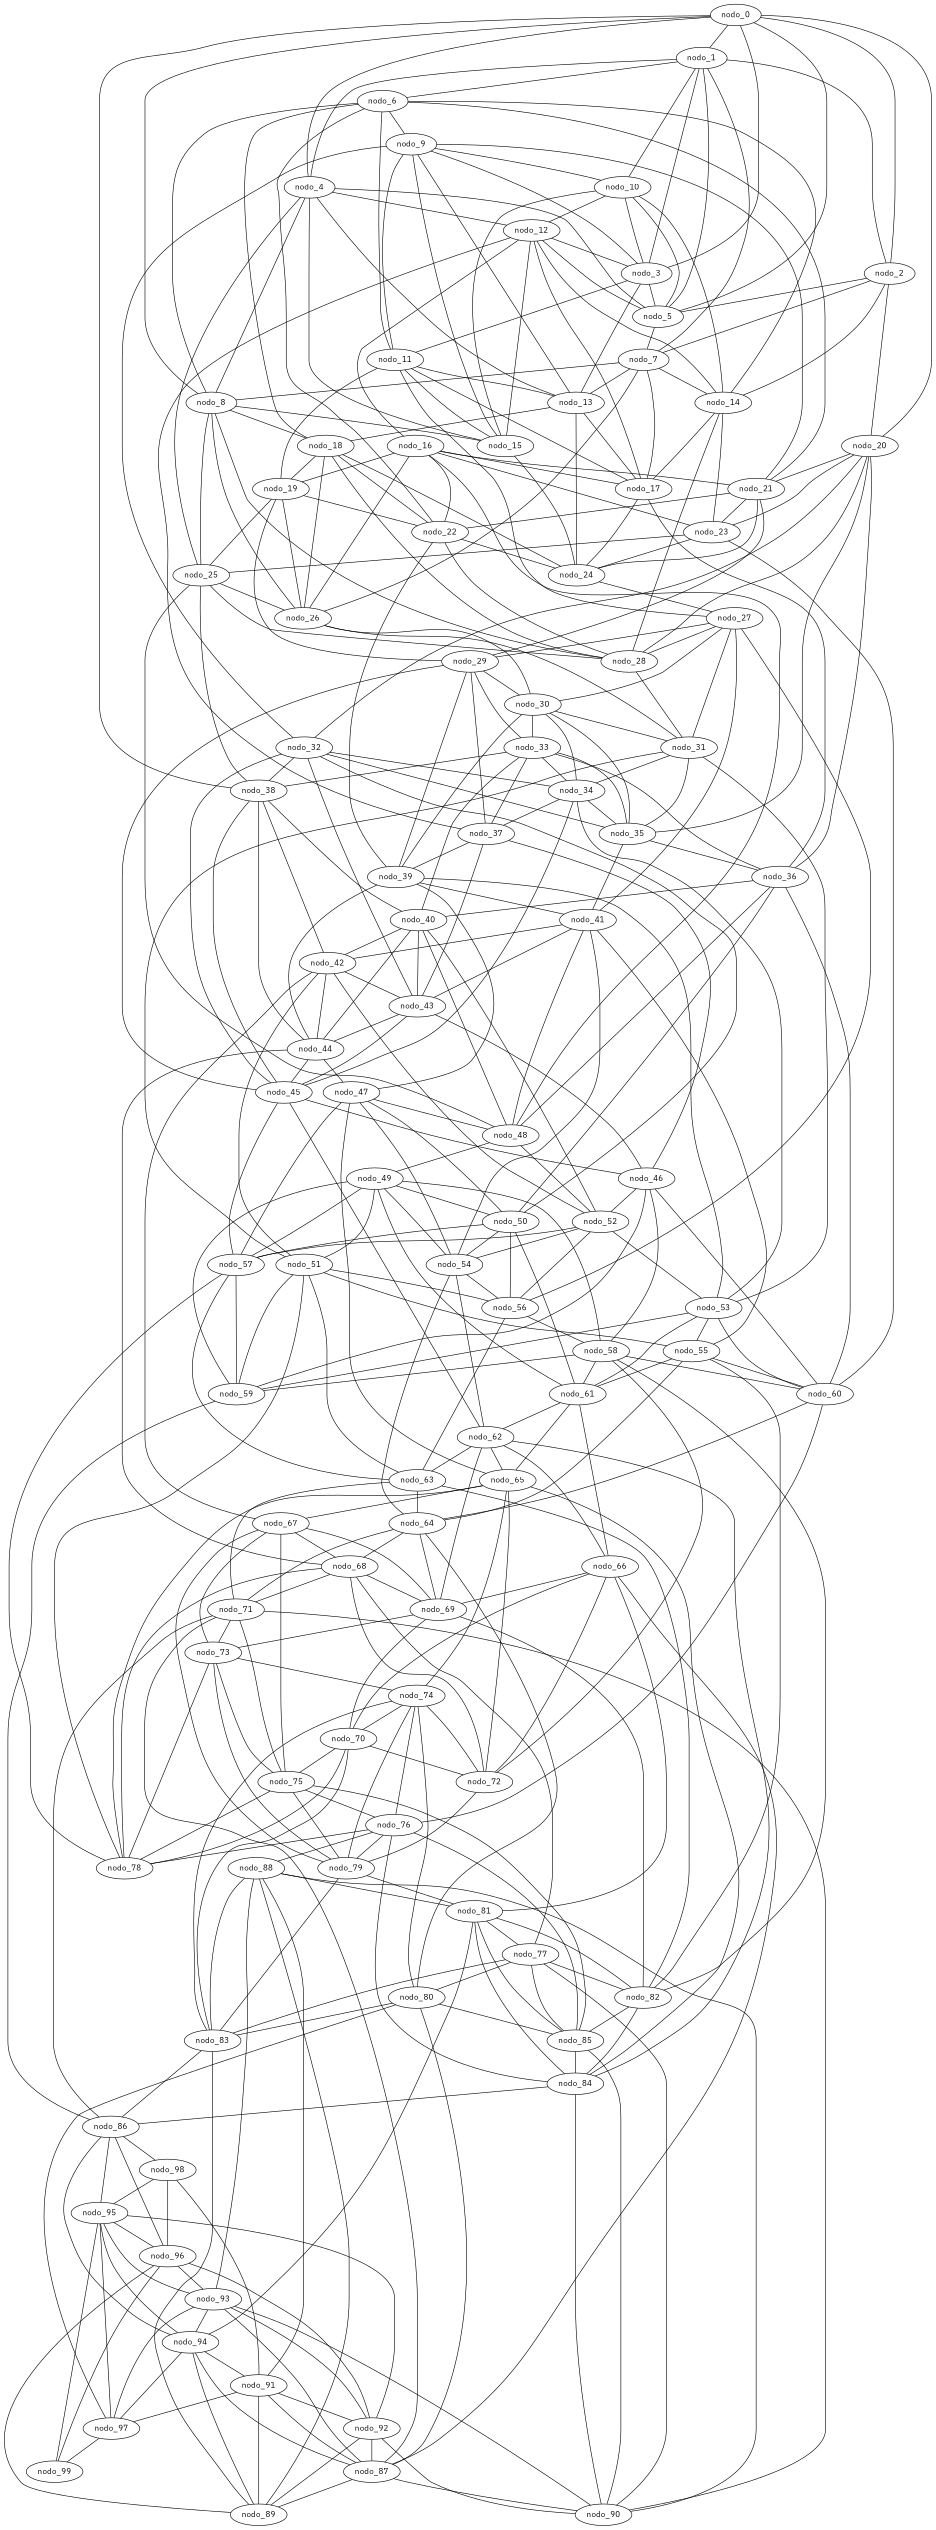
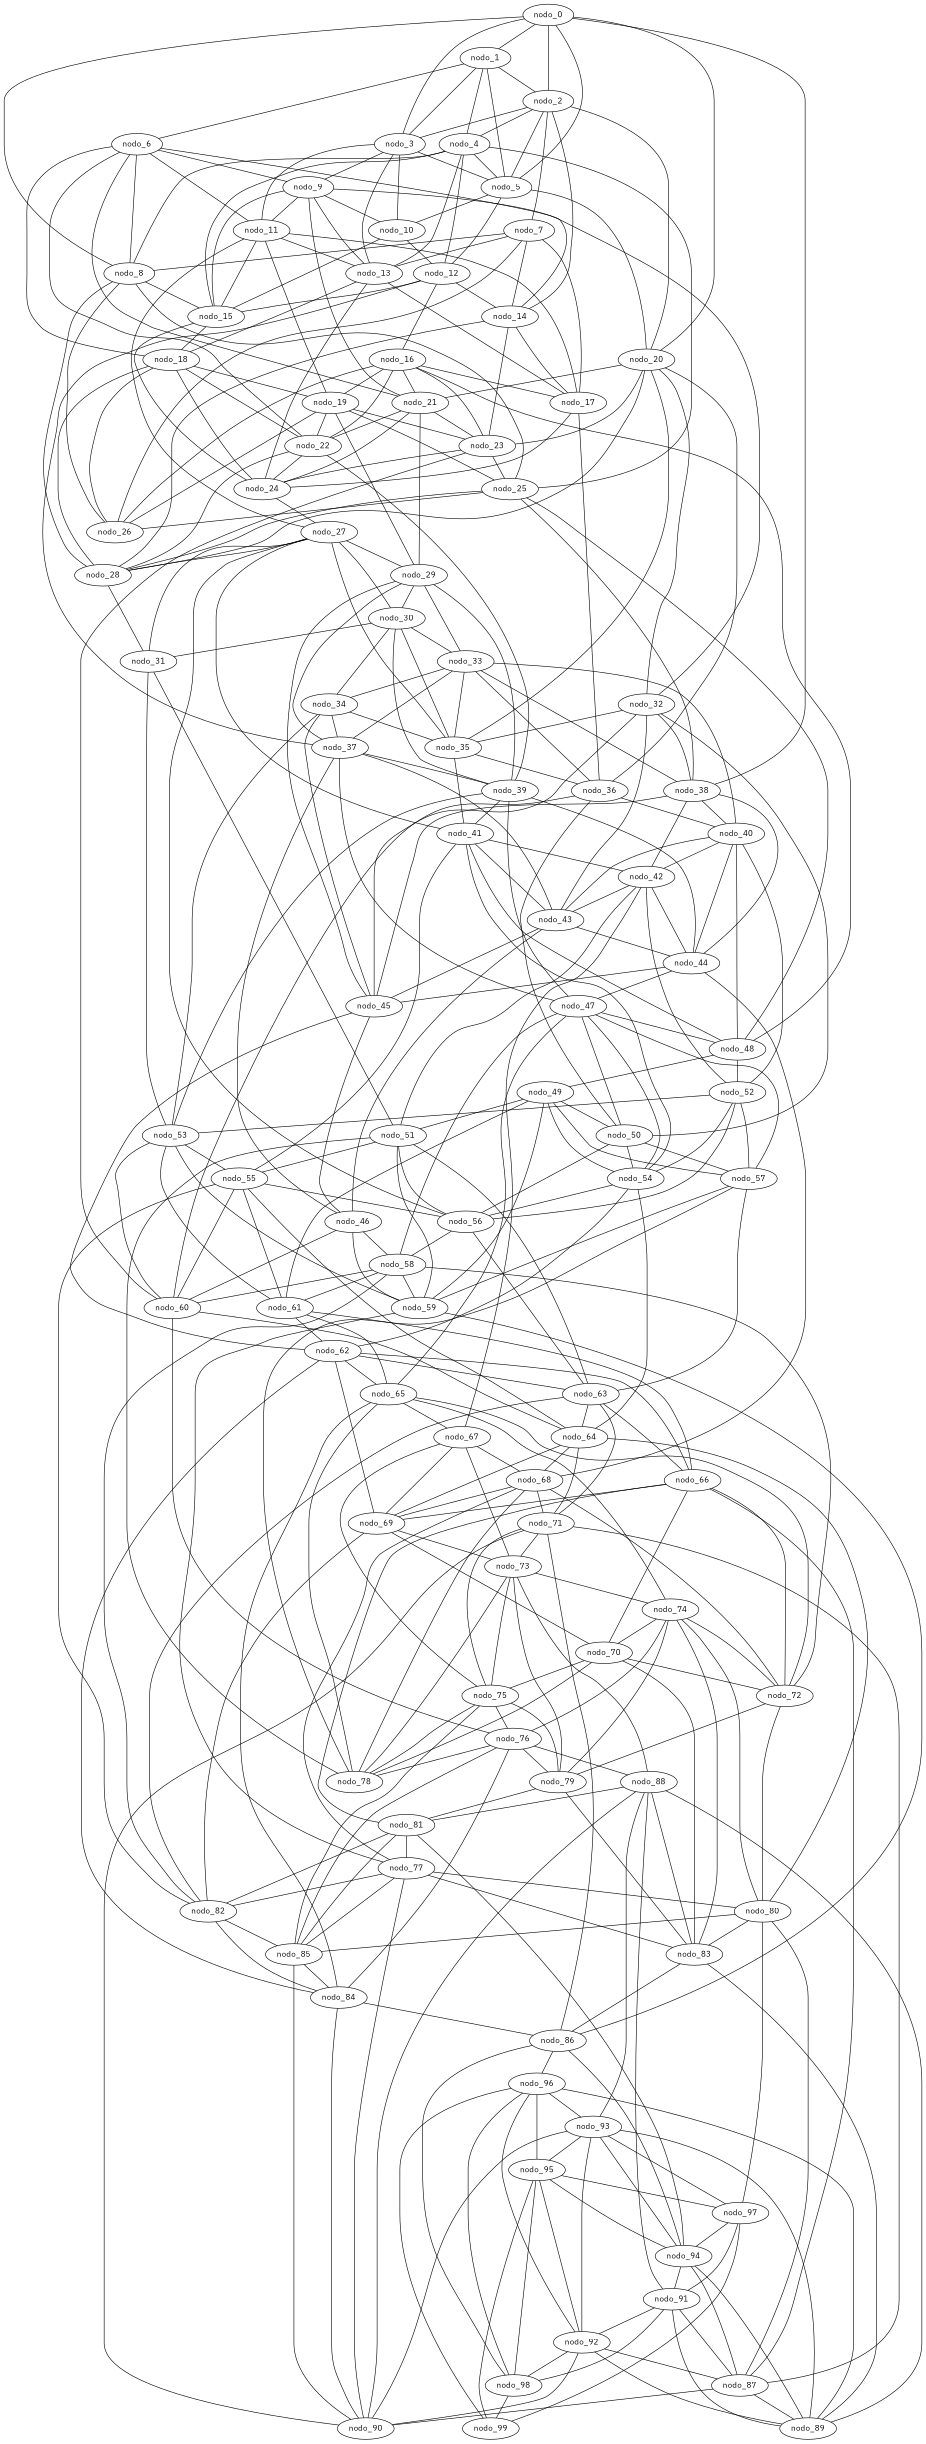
(471, 45) -> (507, 123)
(662, 123) -> none
(746, 230) -> none
(586, 251) -> (474, 122)
(702, 284) -> none
(650, 341) -> (620, 244)
(591, 358) -> none
(268, 424) -> (194, 338)
none -> (409, 424)
(442, 630) -> none
(502, 646) -> none
(440, 769) -> none
(633, 769) -> none
(677, 799) -> (371, 643)
none -> (389, 916)
(645, 1006) -> none
(243, 1172) -> none
none -> (348, 1199)
(624, 1200) -> none
(543, 1211) -> (453, 1124)
(547, 1307) -> none
none -> (644, 1436)
none -> (188, 1566)
none -> (585, 1674)
(187, 1697) -> none
none -> (763, 1802)
(505, 2006) -> none
(105, 2170) -> none
none -> (548, 2364)
(298, 2381) -> (787, 2223)
none -> (504, 2403)
